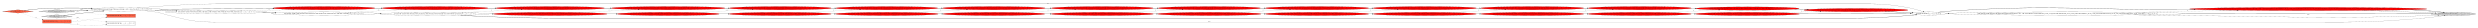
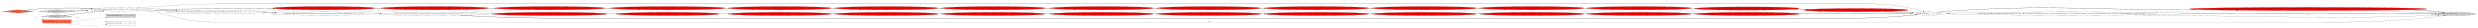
(121, 16) -> (121, 16)
